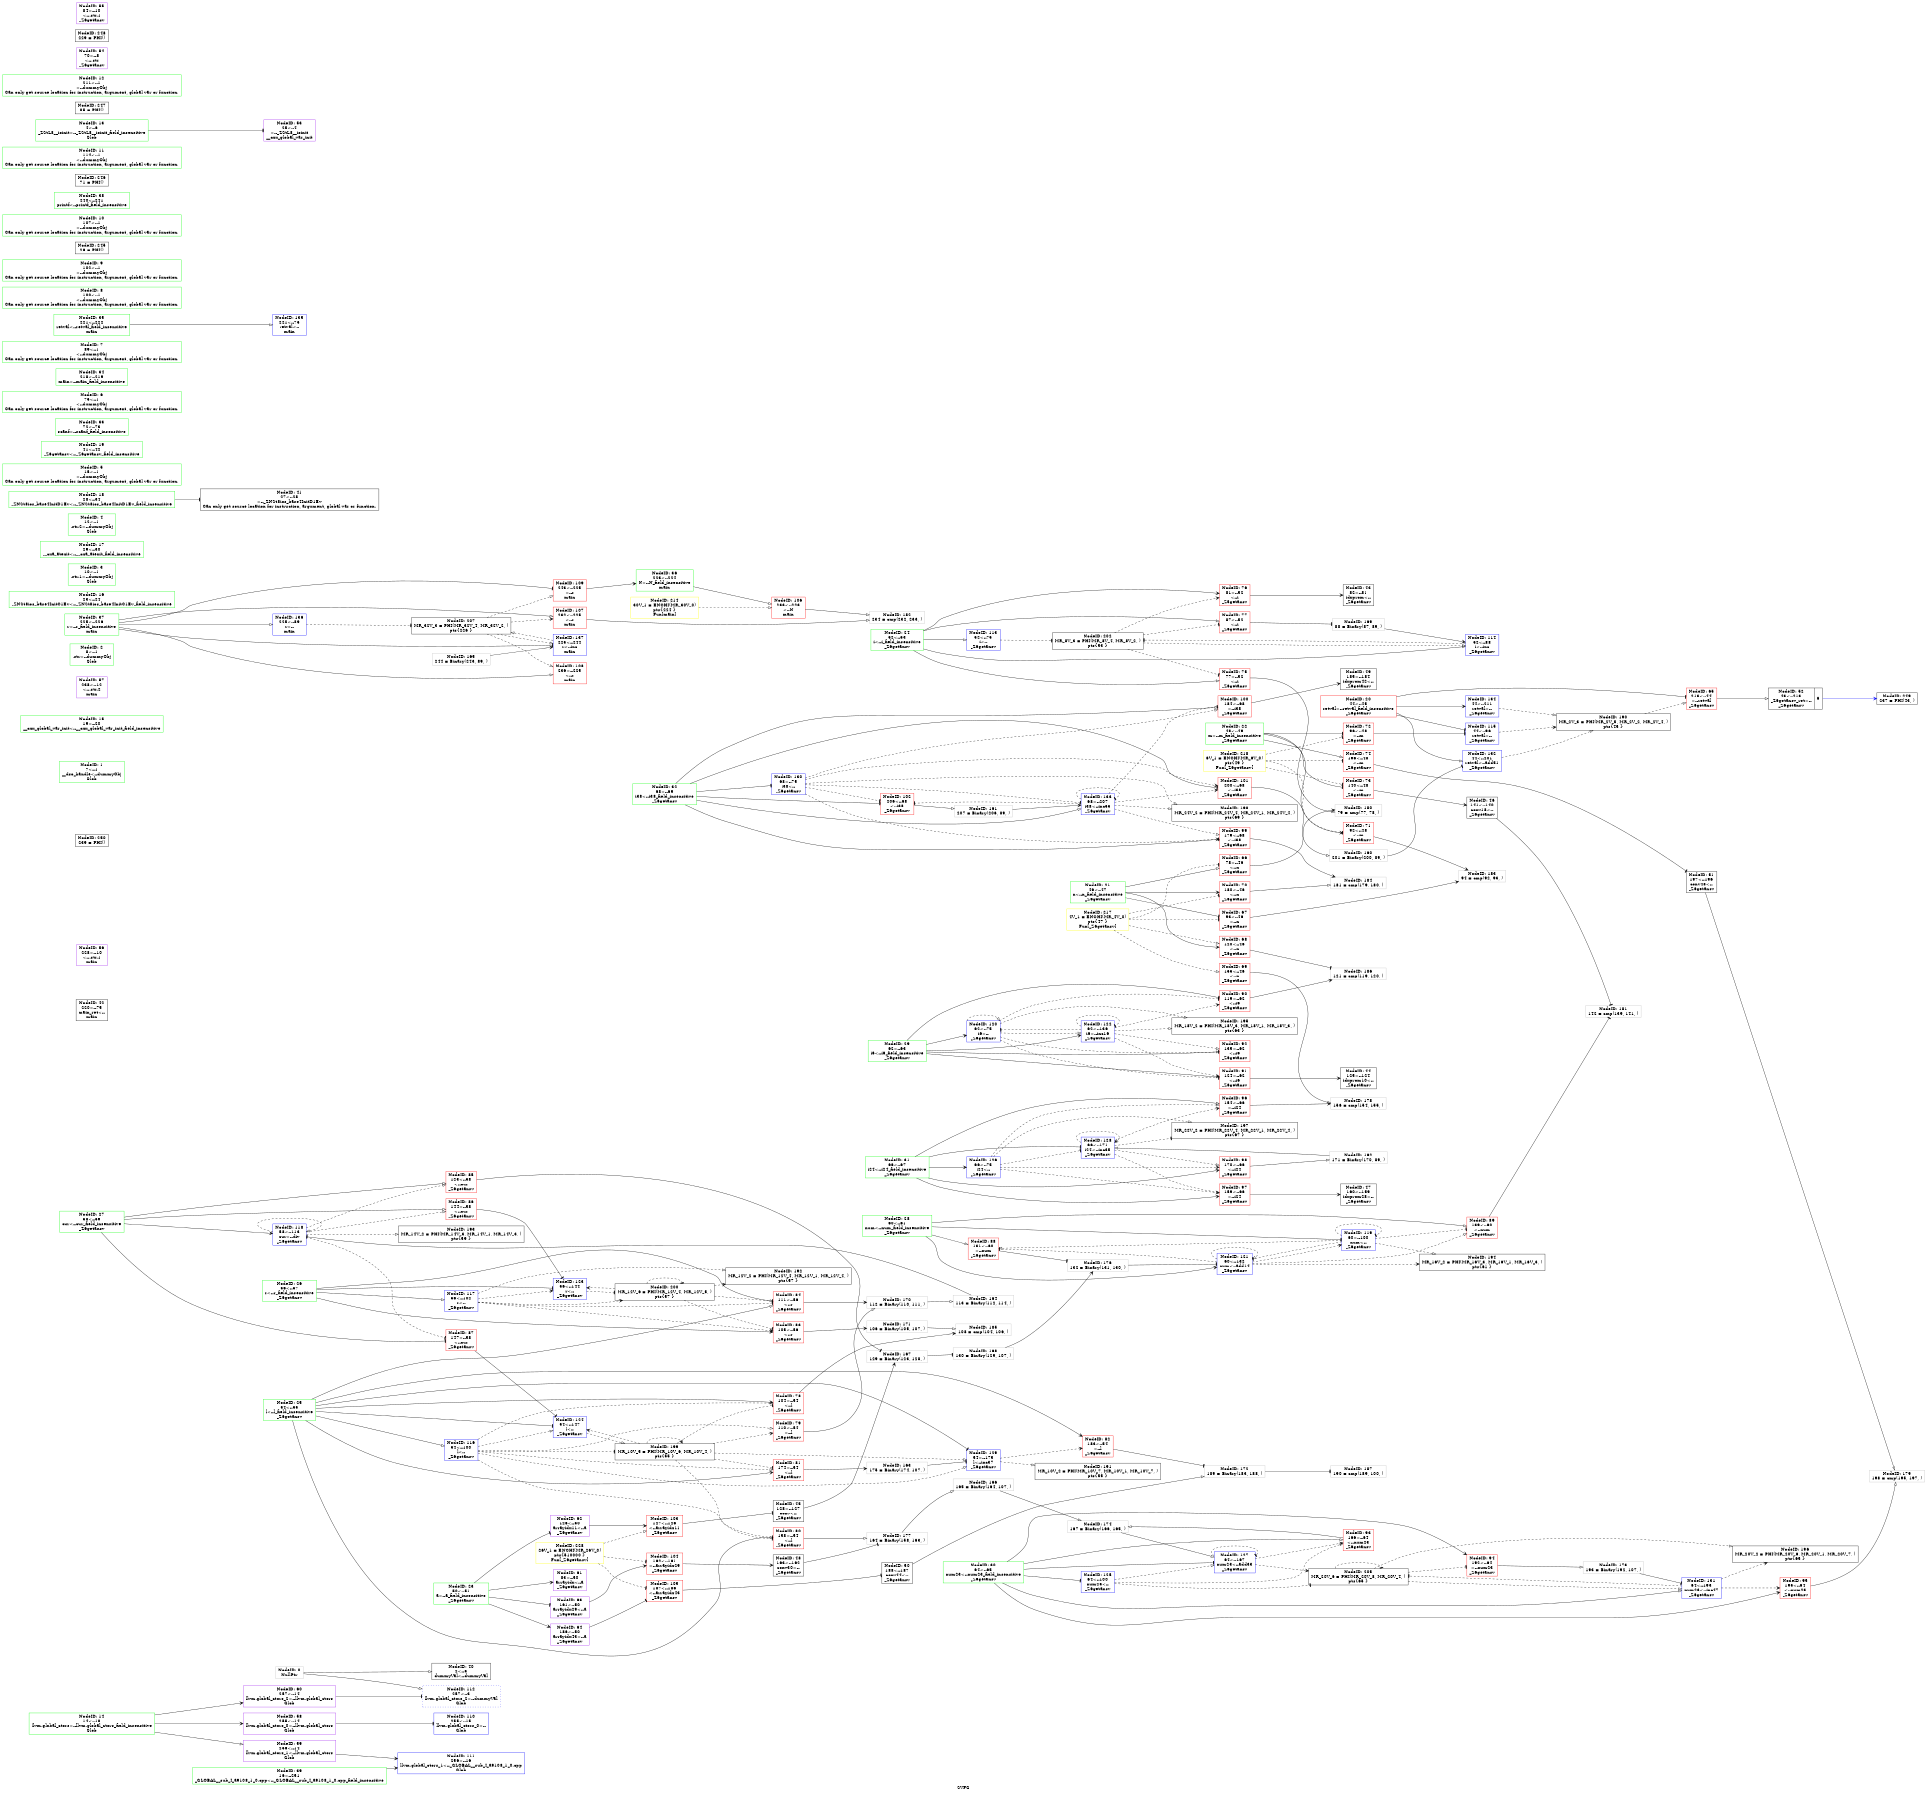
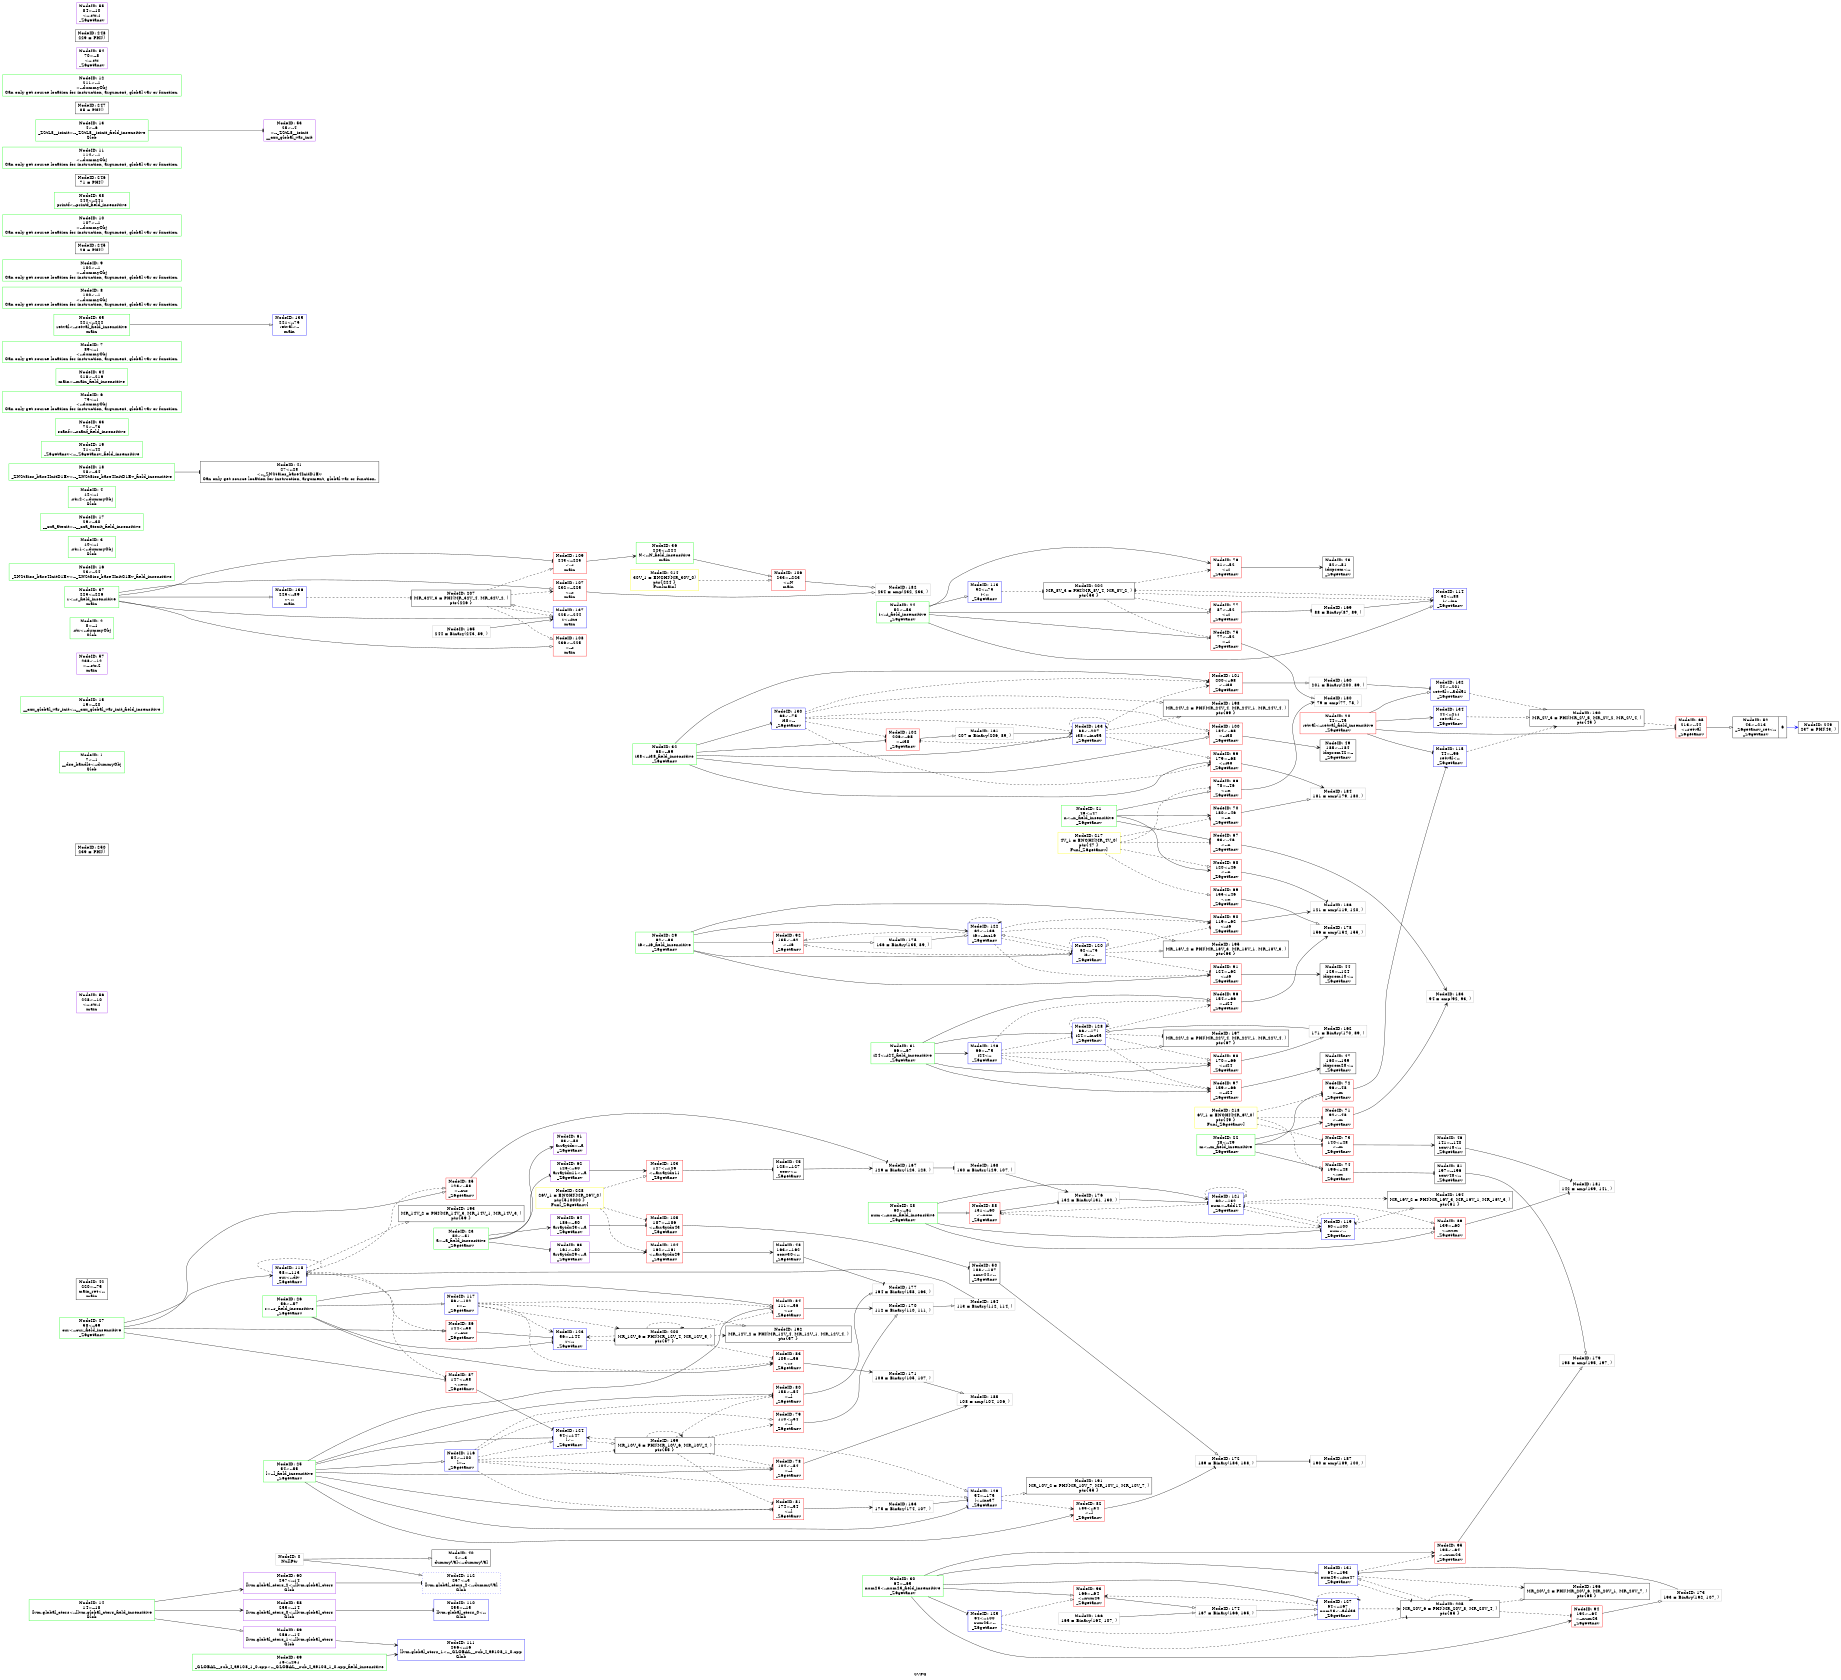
(92, 475) -> none
(1664, 709) -> (1659, 724)
none -> (903, 943)
(532, 1482) -> (543, 1507)
(924, 1509) -> none
